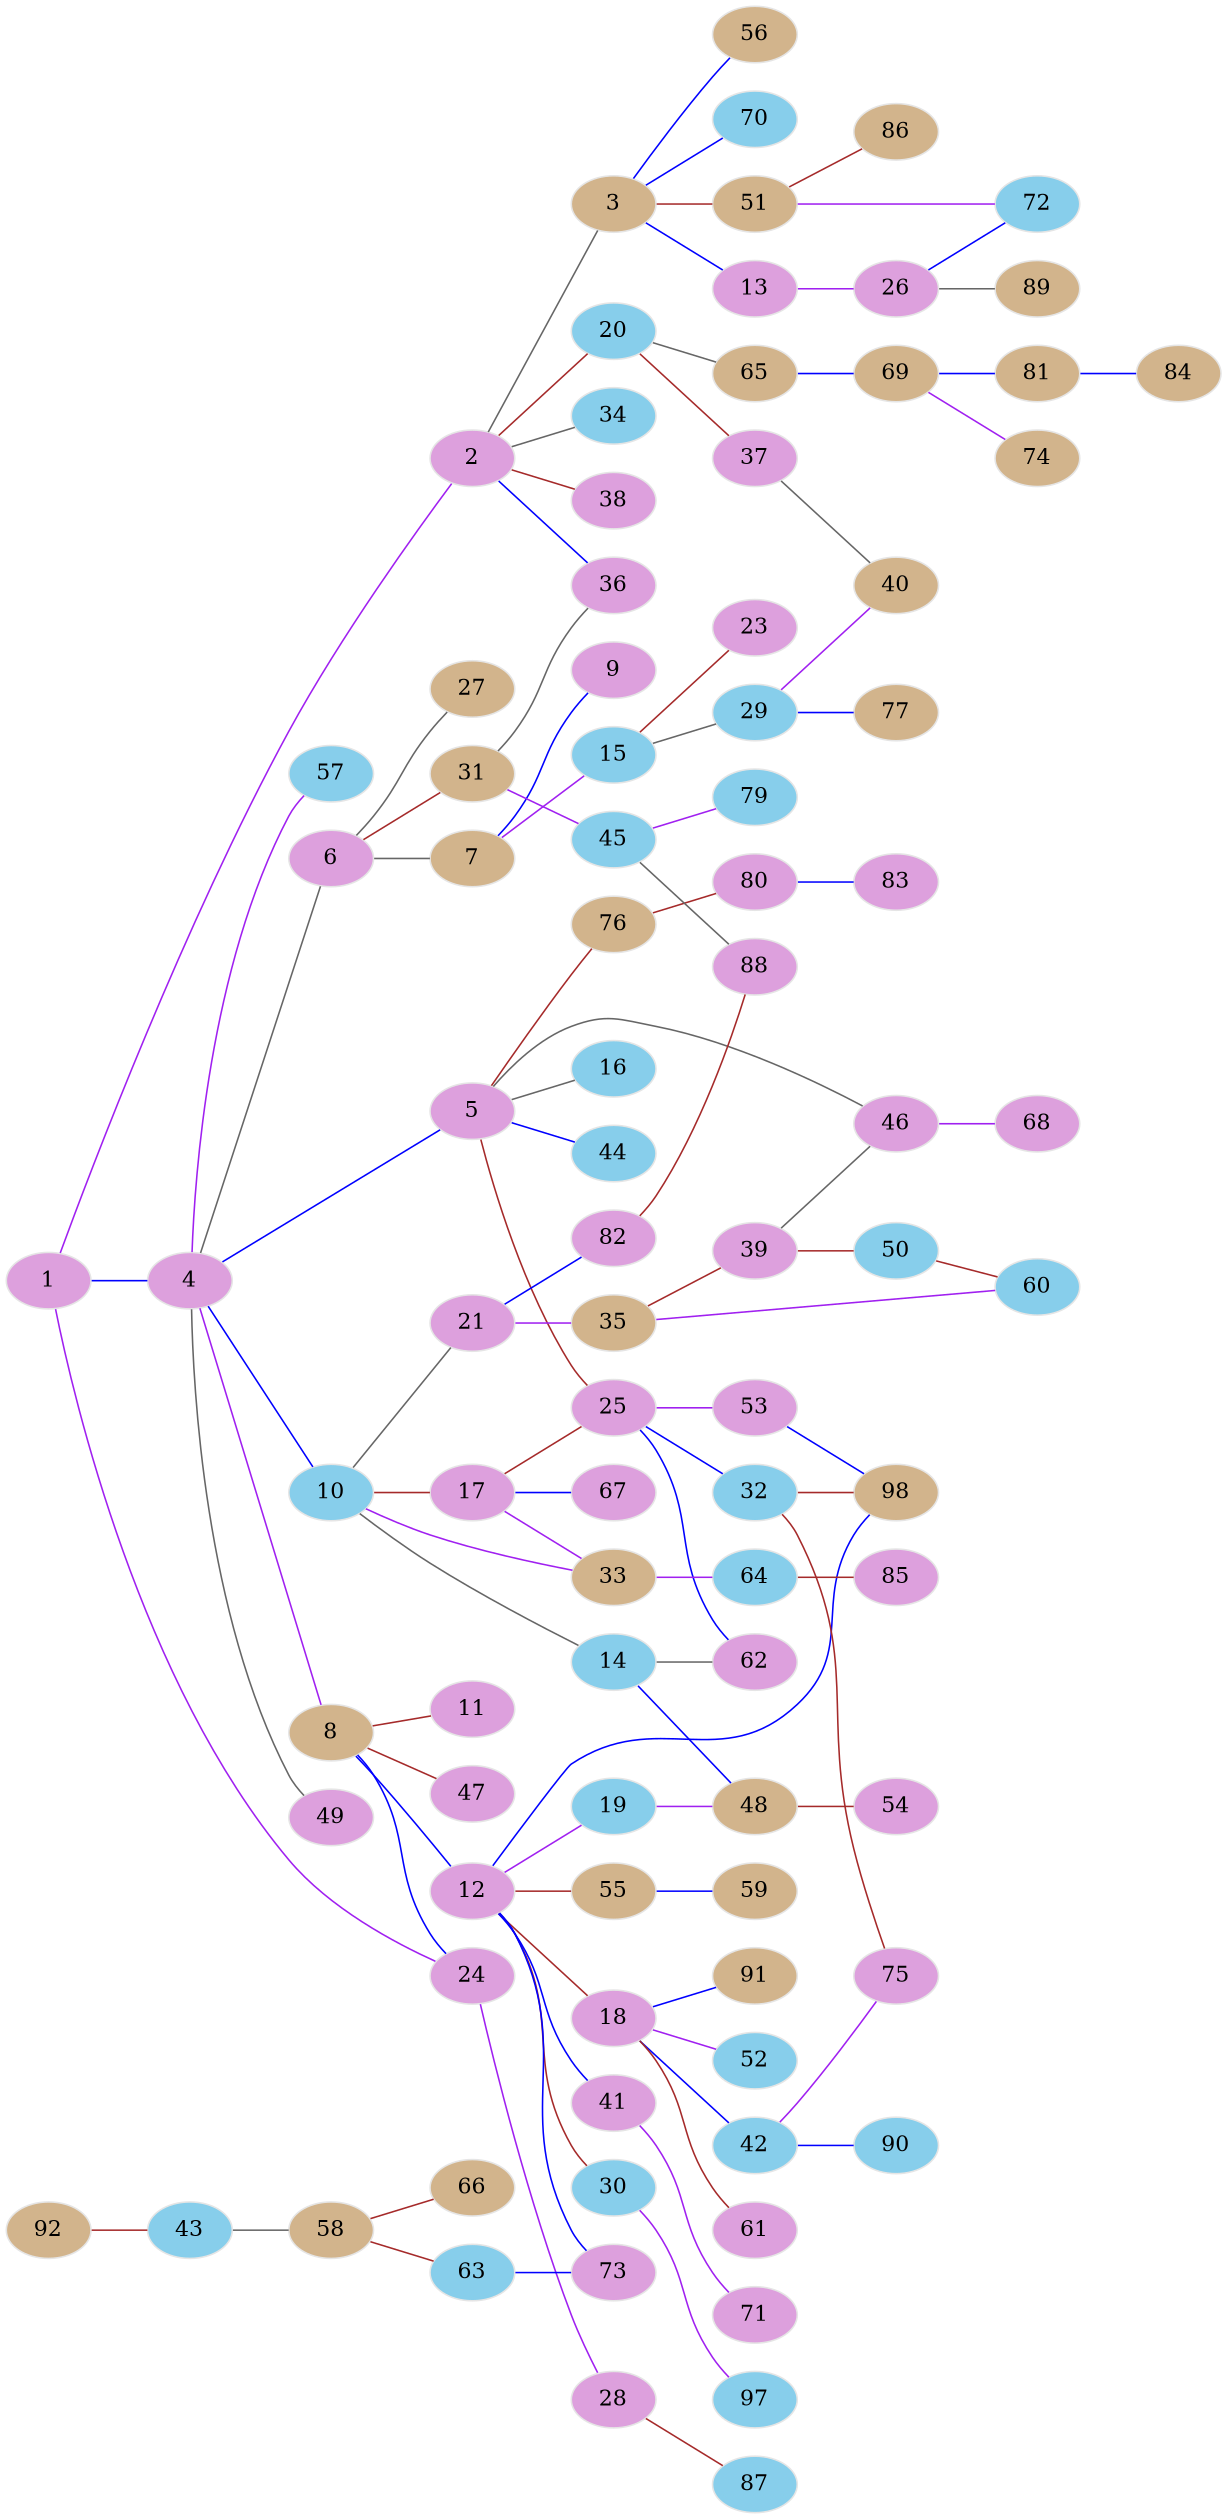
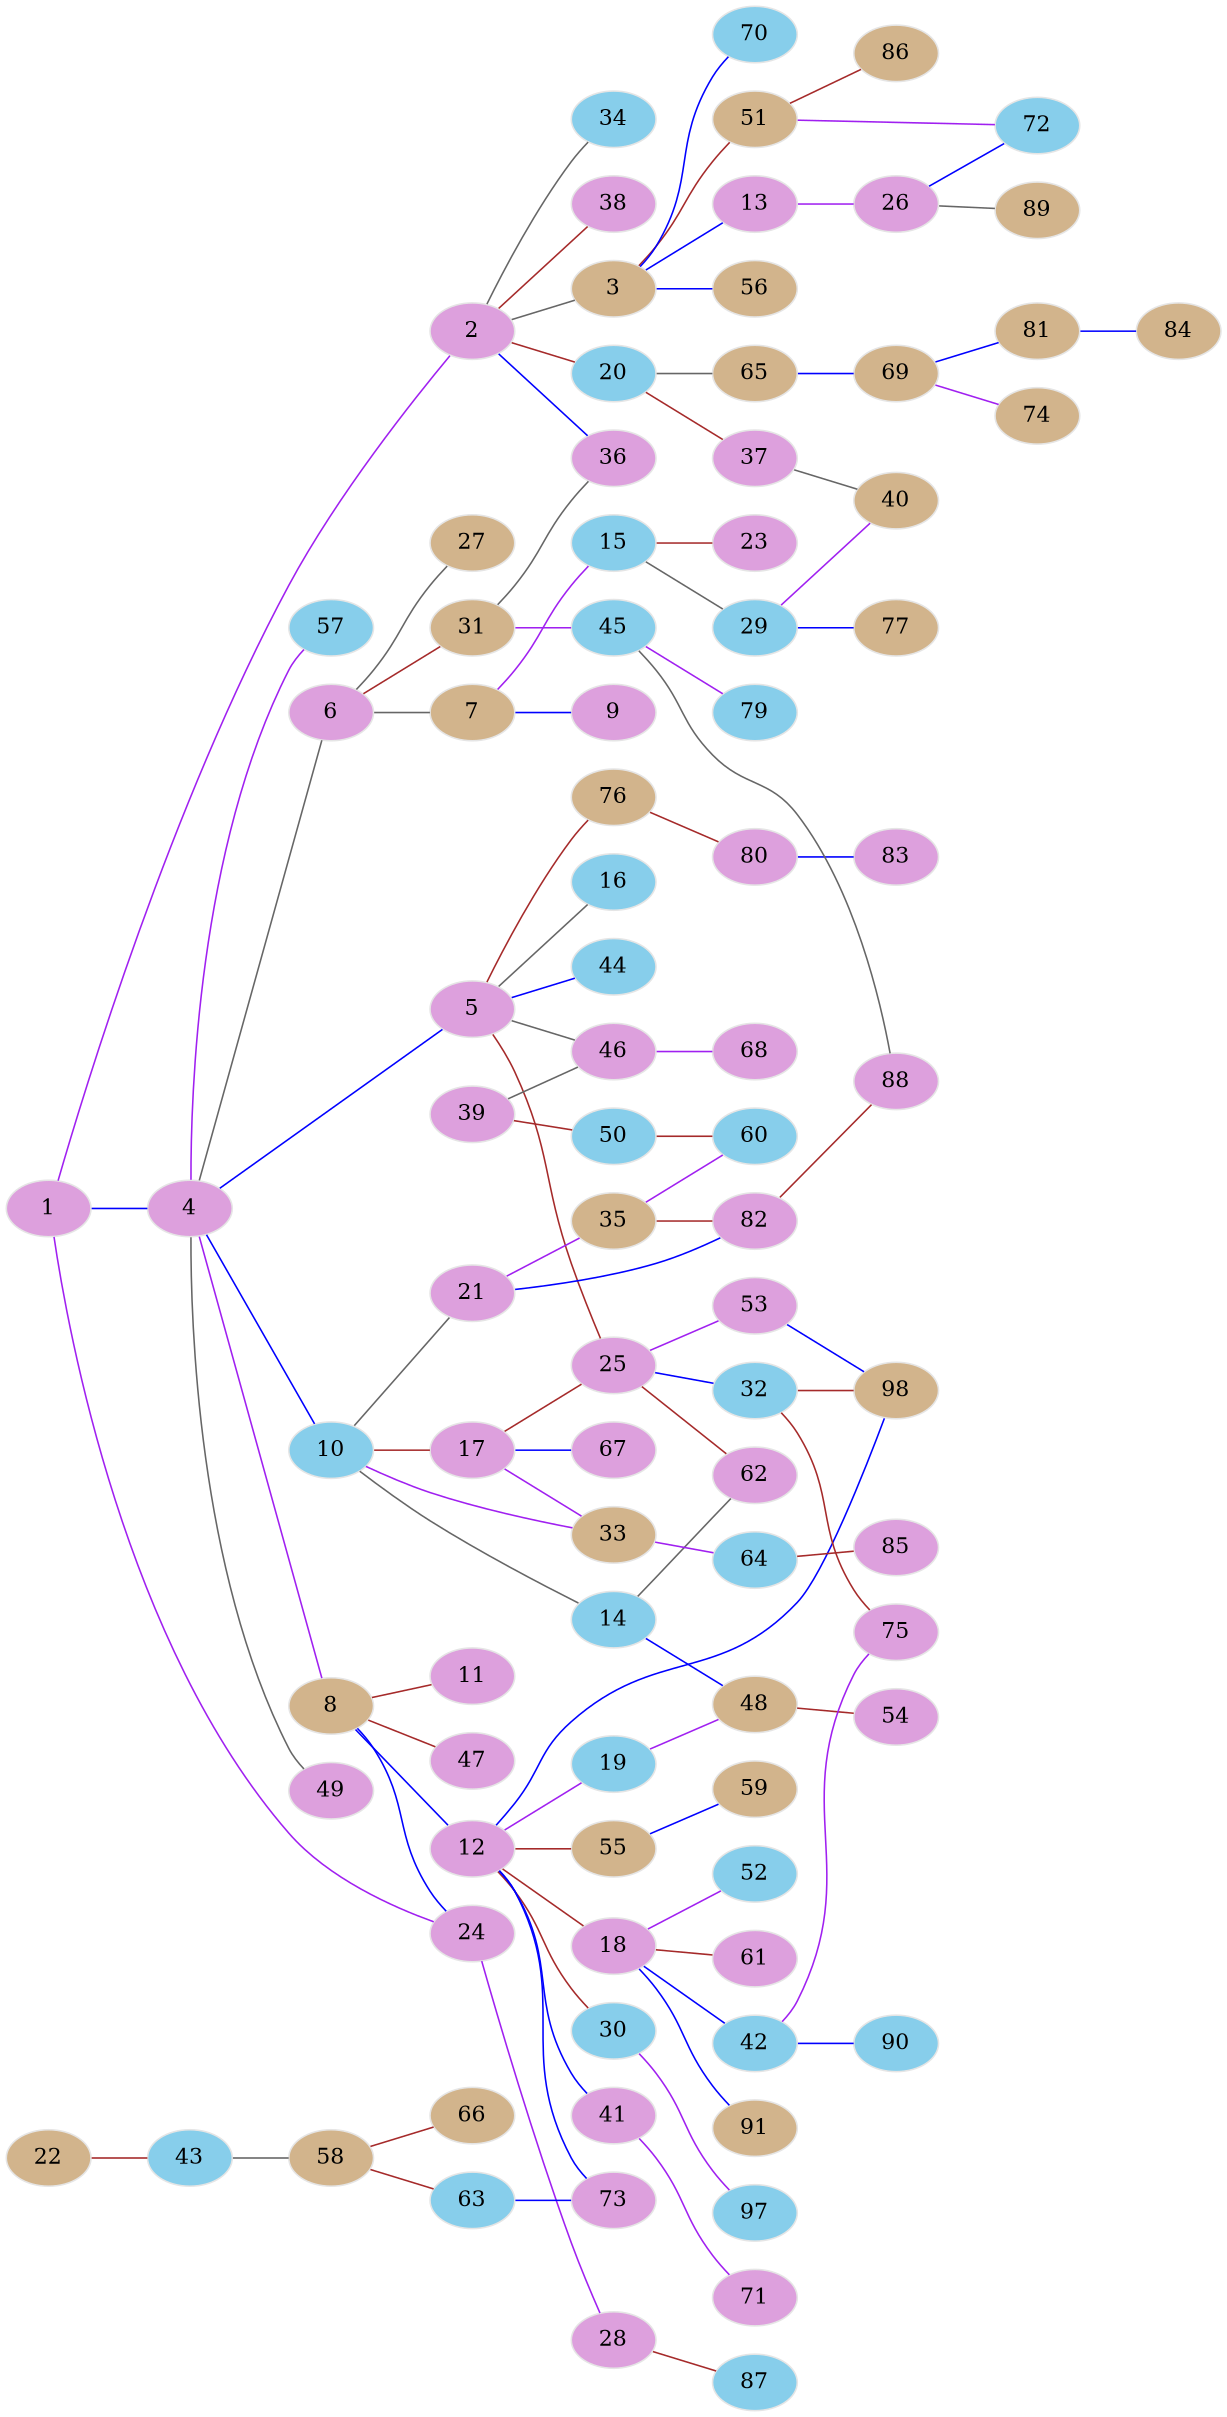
(684, 1287) -> (685, 1221)
(684, 1535) -> (684, 1420)
(49, 2230) -> (49, 2158)
